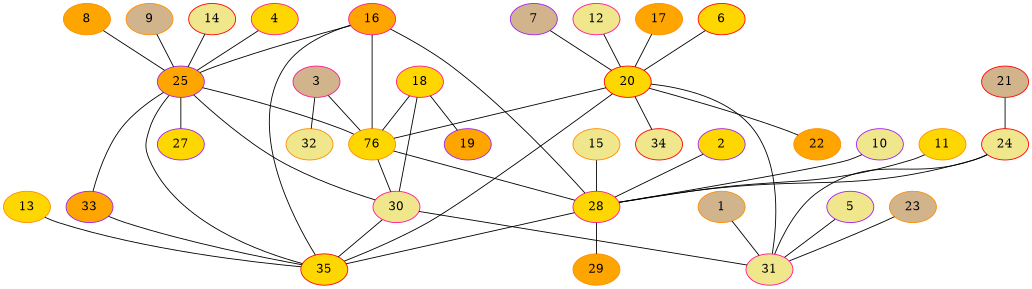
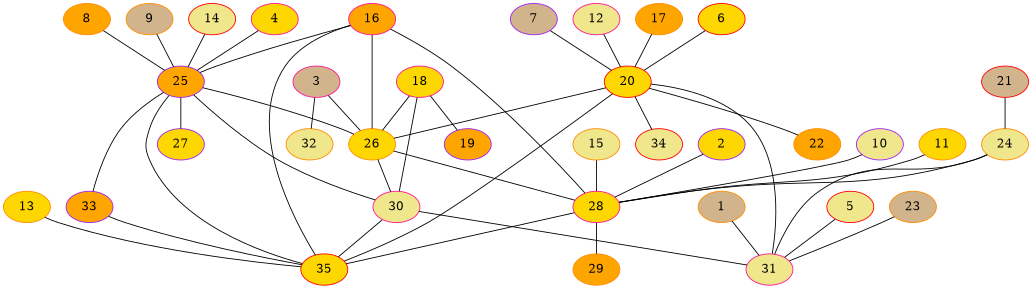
(372, 144) -> (372, 144)
(1005, 144) -> (1005, 144)
(850, 207) -> (850, 207)
